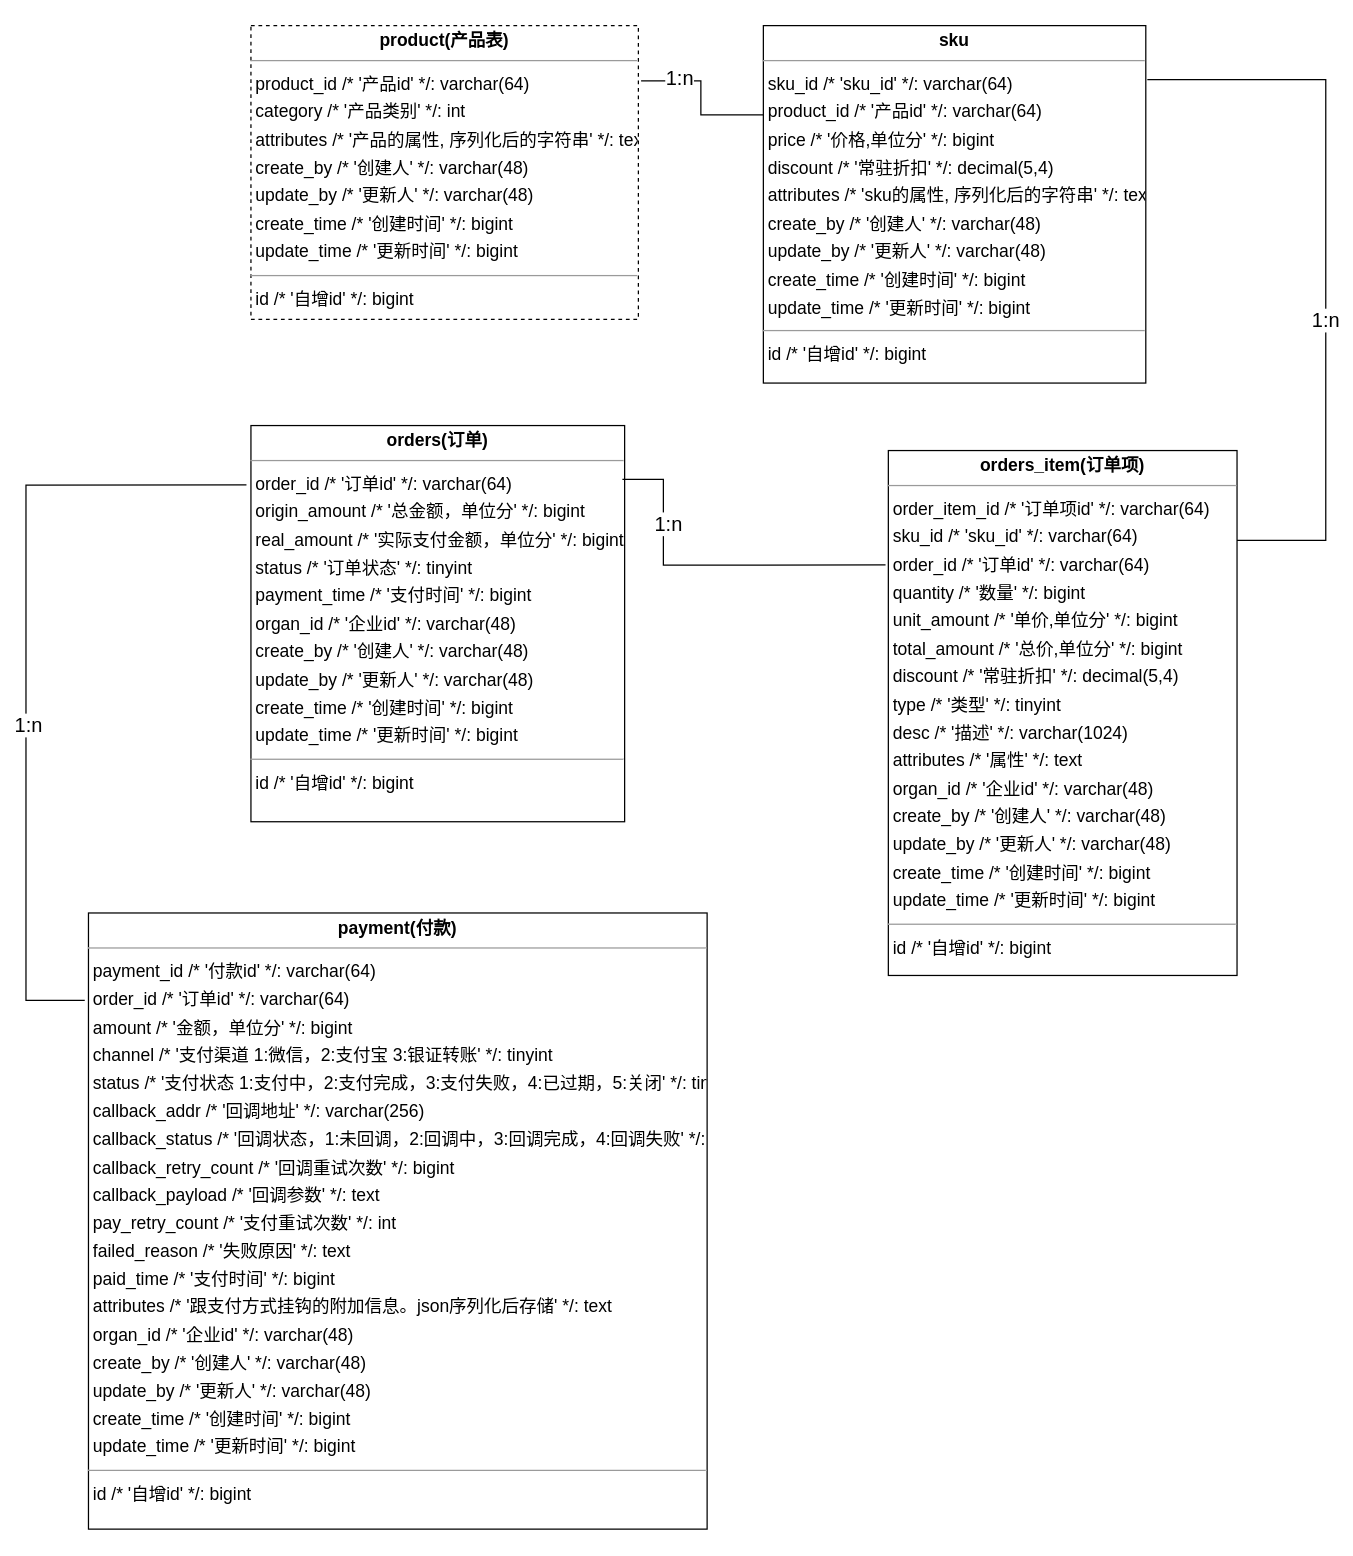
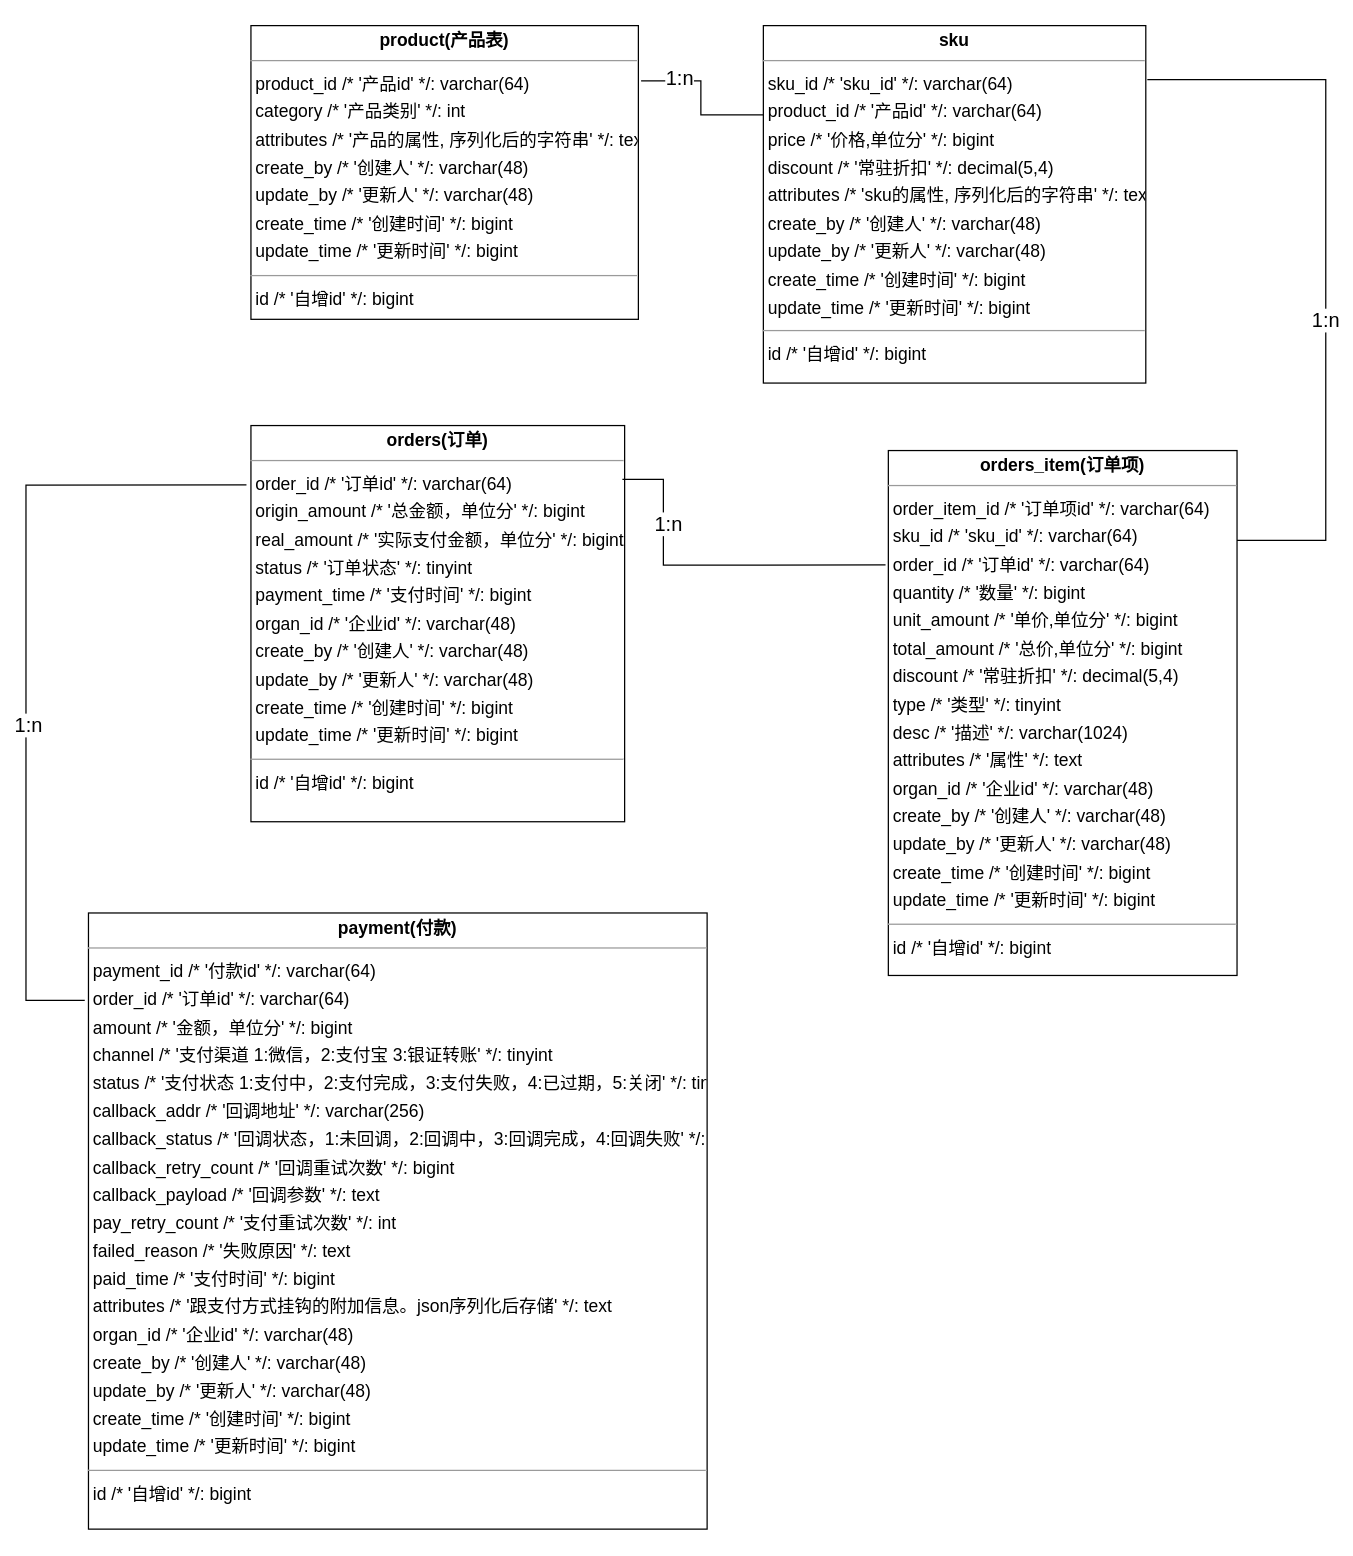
(444, 173) -> (444, 173)
